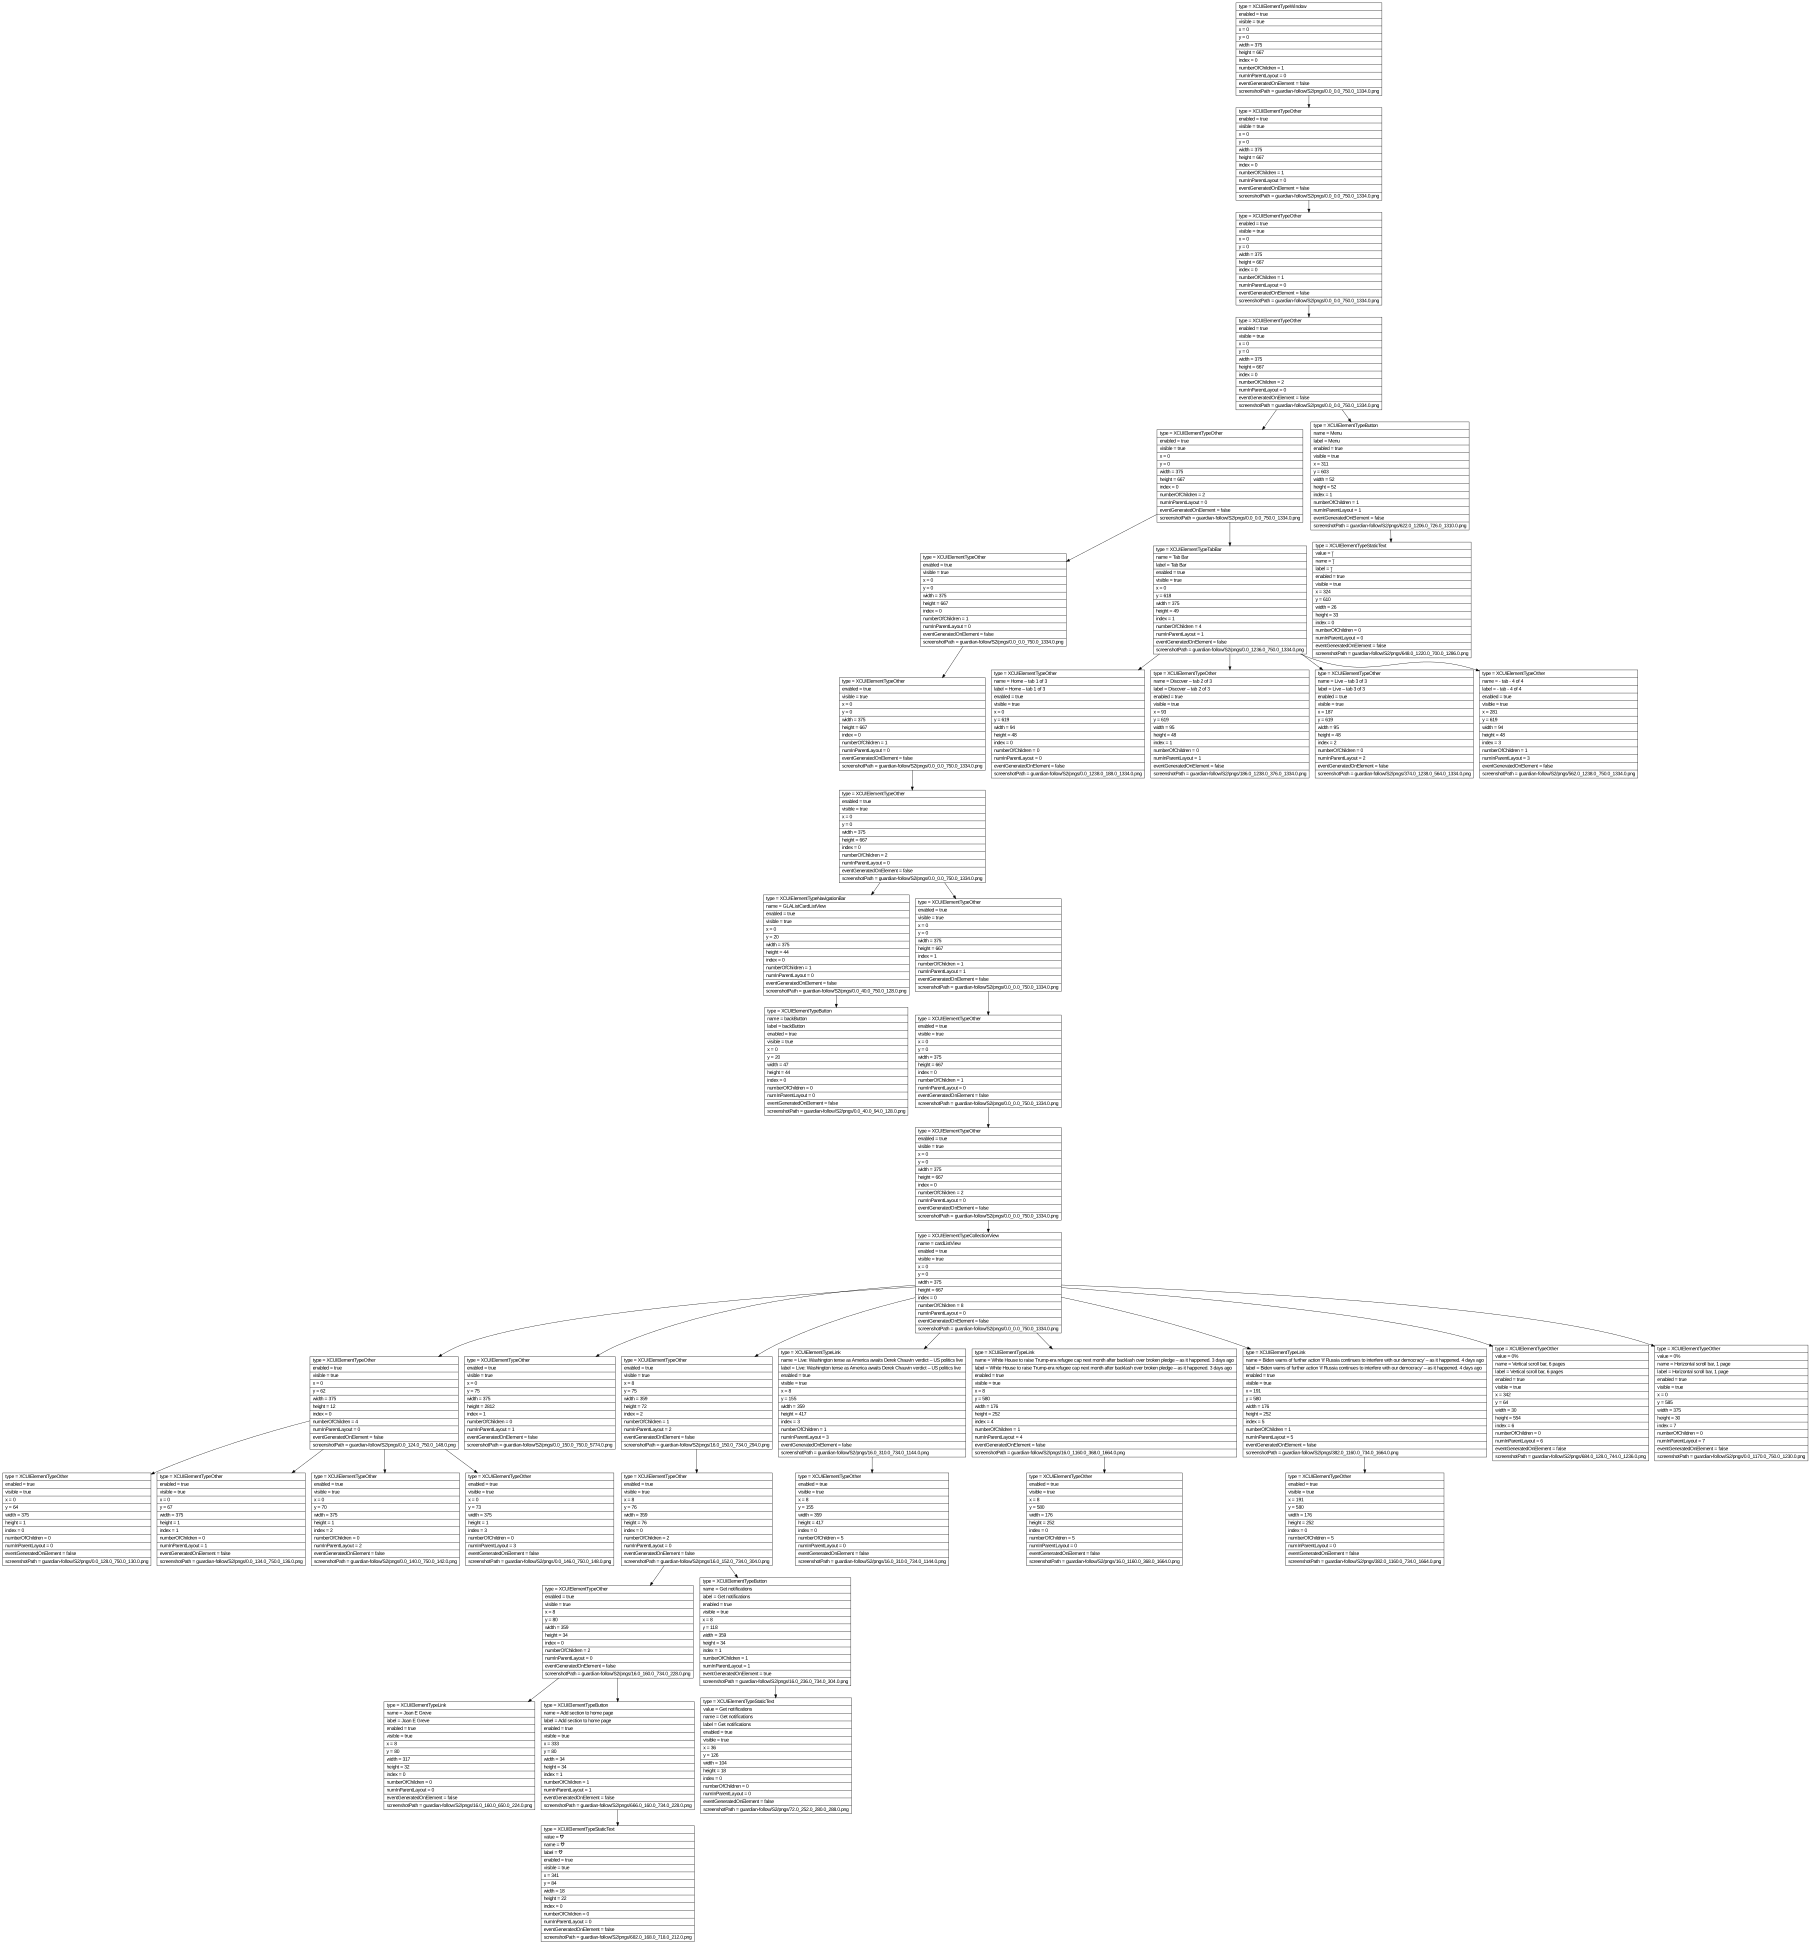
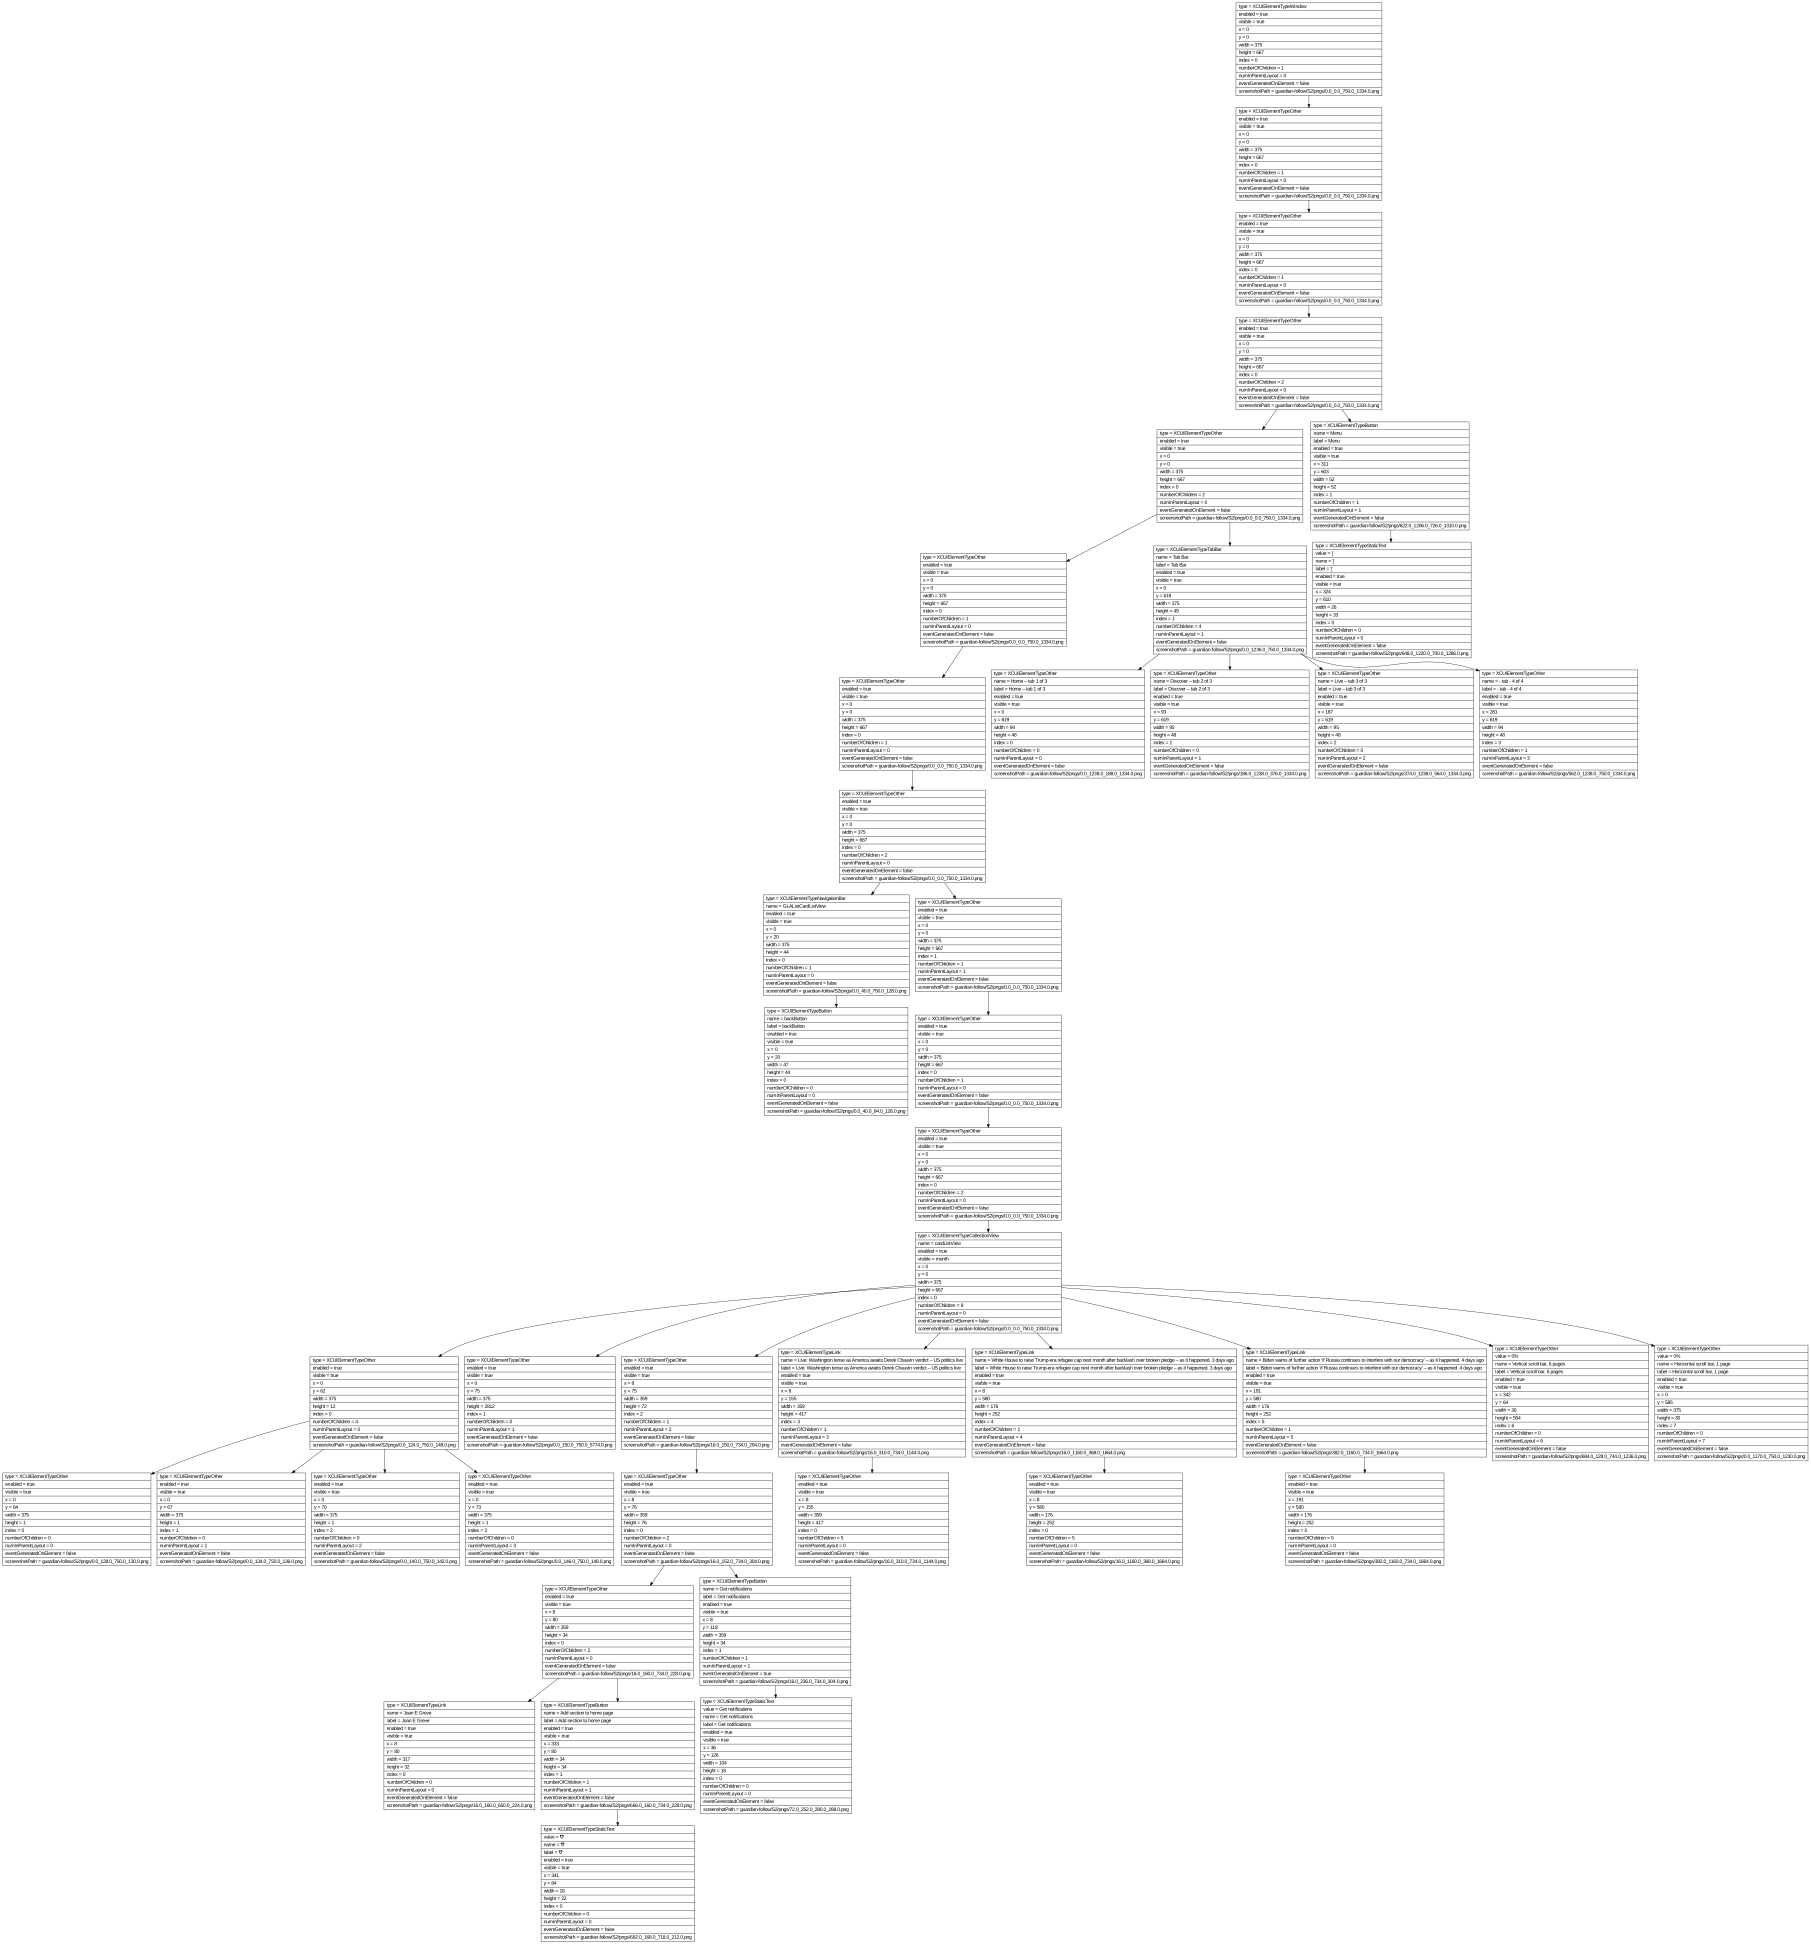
(931, 1259) -> (933, 1259)
